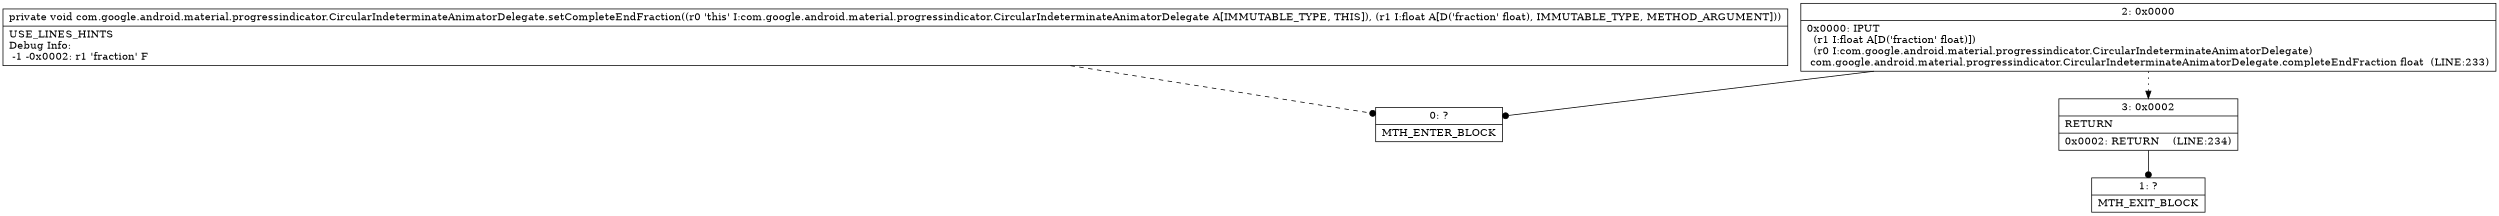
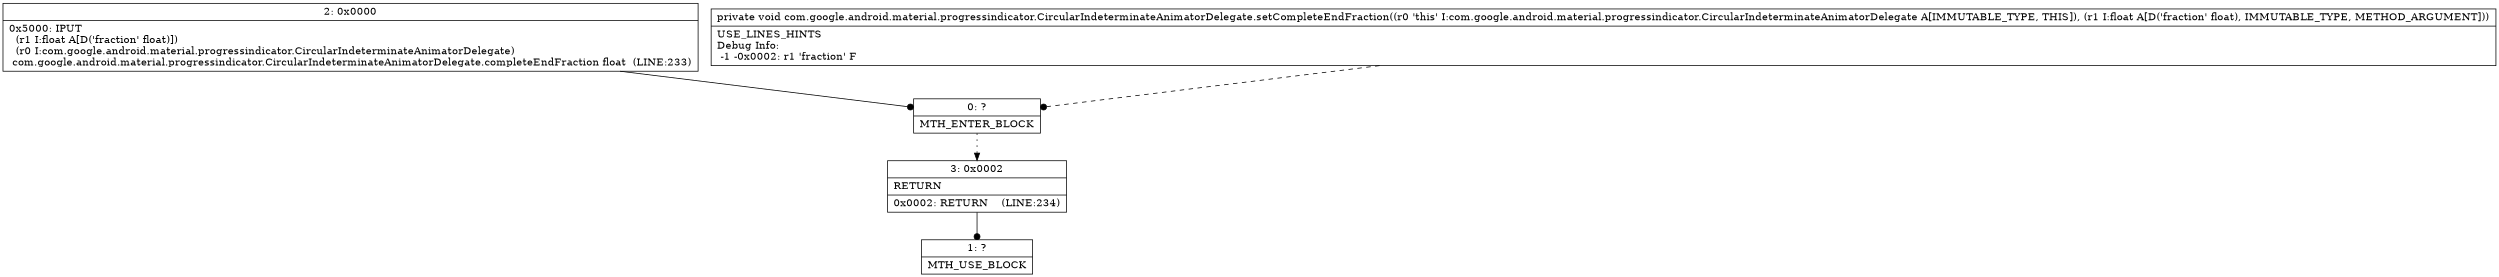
(1847, 29) -> (49, 29)
(2148, 81) -> (977, 143)
(2148, 203) -> (977, 265)
